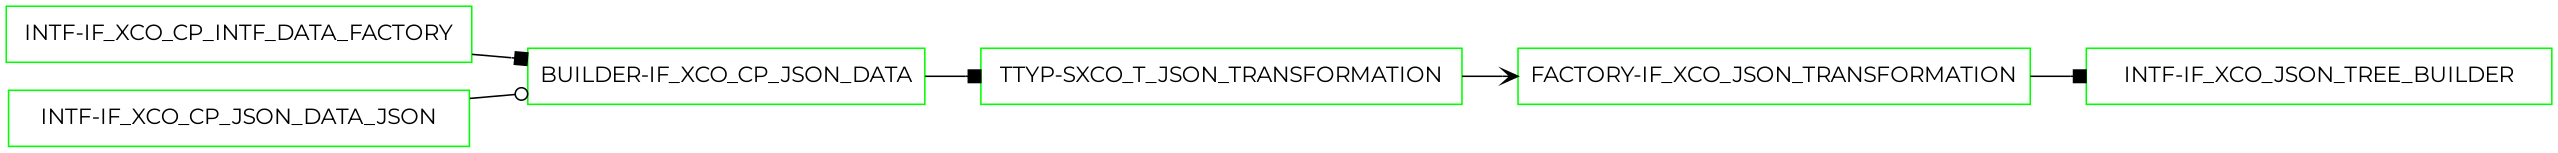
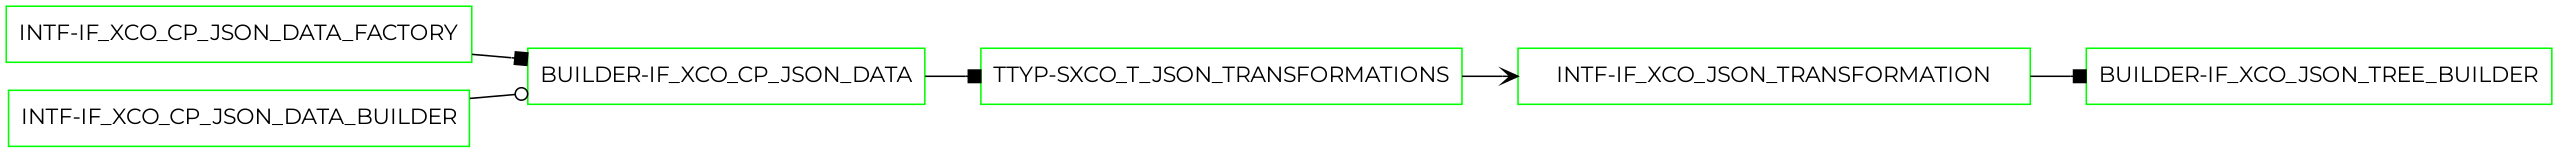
(239, 34) -> (239, 34)
(1221, 76) -> (1221, 76)
(1774, 76) -> (1774, 76)
(2319, 76) -> (2319, 76)
(239, 118) -> (239, 118)
